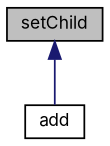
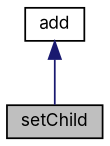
(55, 82) -> (55, 82)
